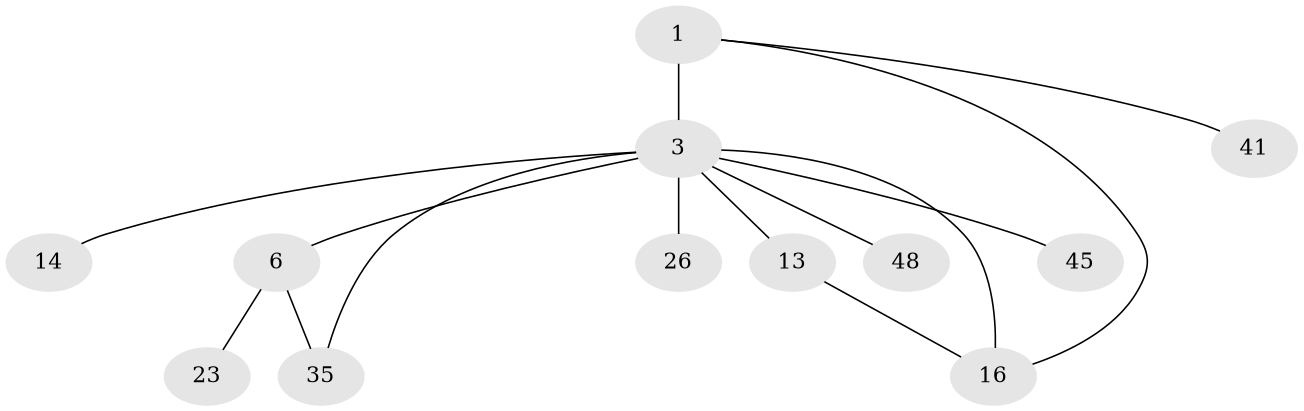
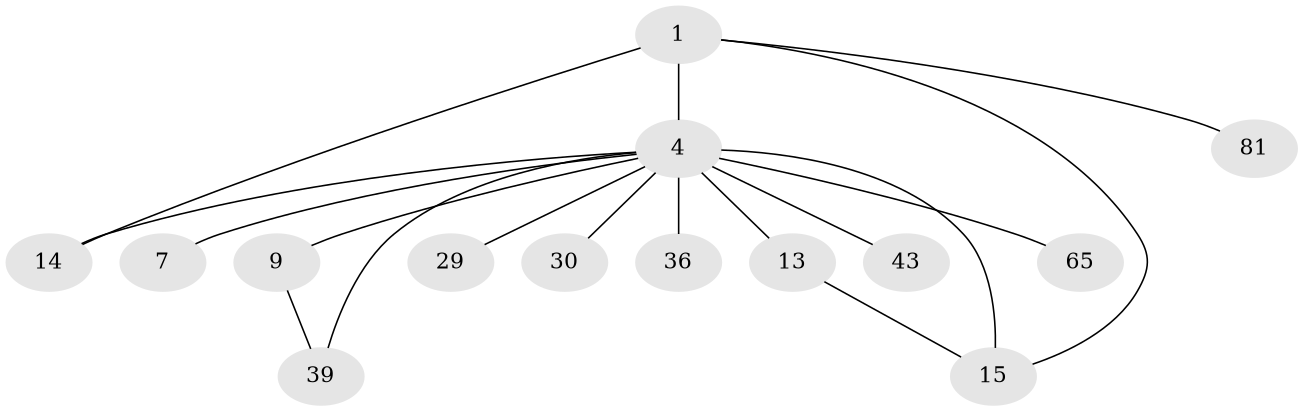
none -> (359, 140)
(679, 149) -> (679, 149)
(1254, 149) -> (1254, 149)
none -> (163, 263)
(277, 263) -> (277, 263)
none -> (451, 263)
none -> (565, 263)
(679, 263) -> (679, 263)
(906, 263) -> (906, 263)
(1080, 263) -> (1080, 263)
(207, 377) -> none
(321, 377) -> (321, 377)
(993, 377) -> (993, 377)
